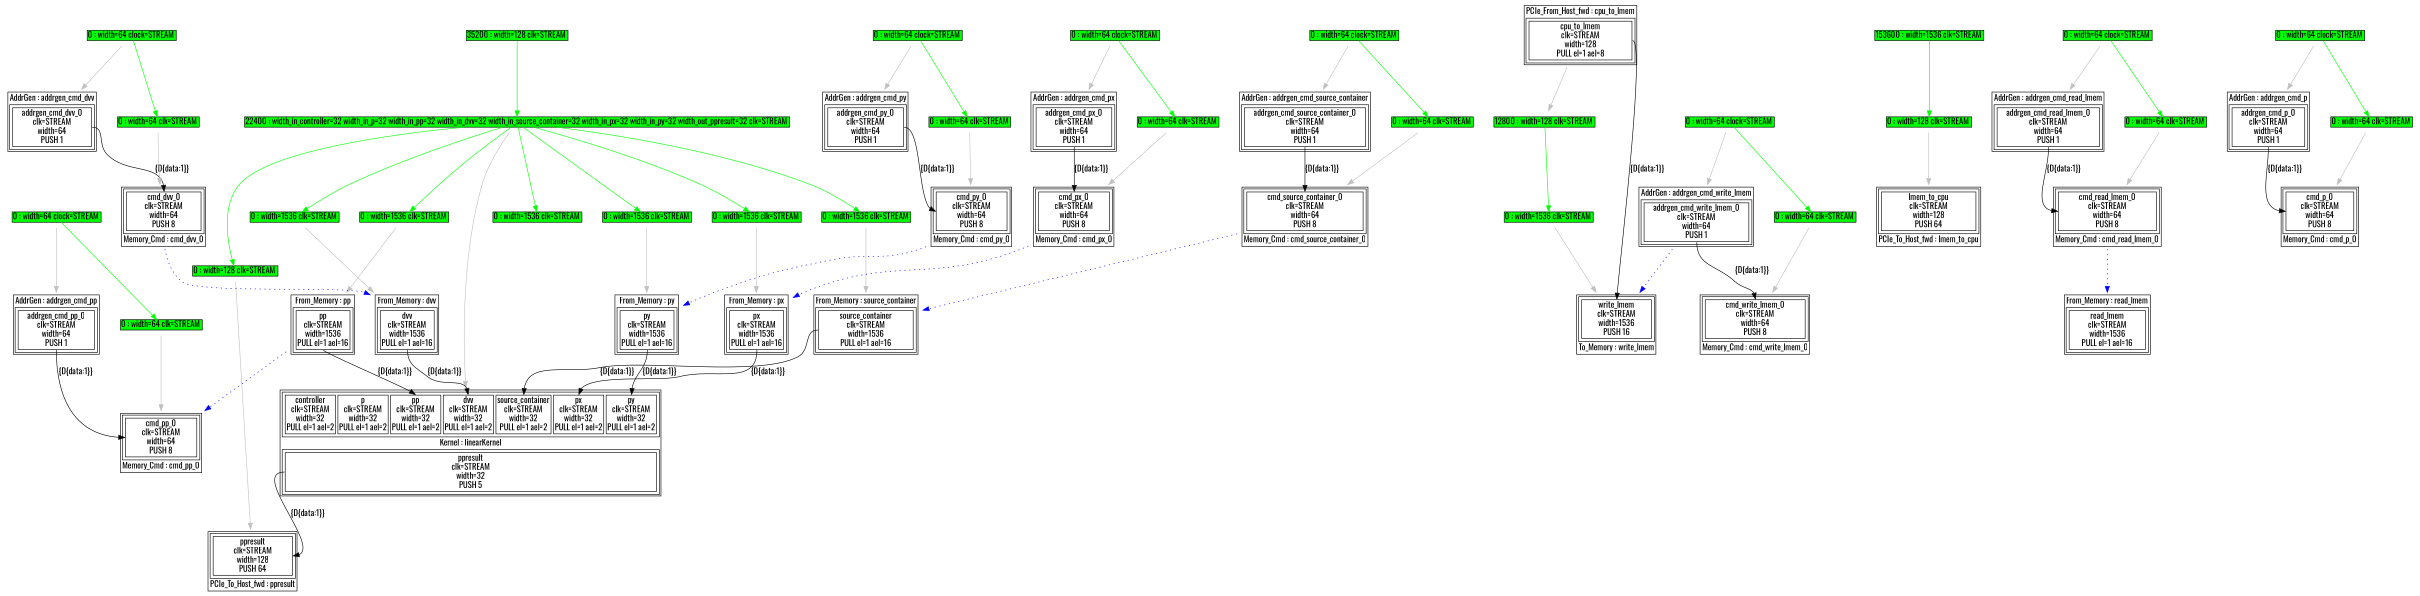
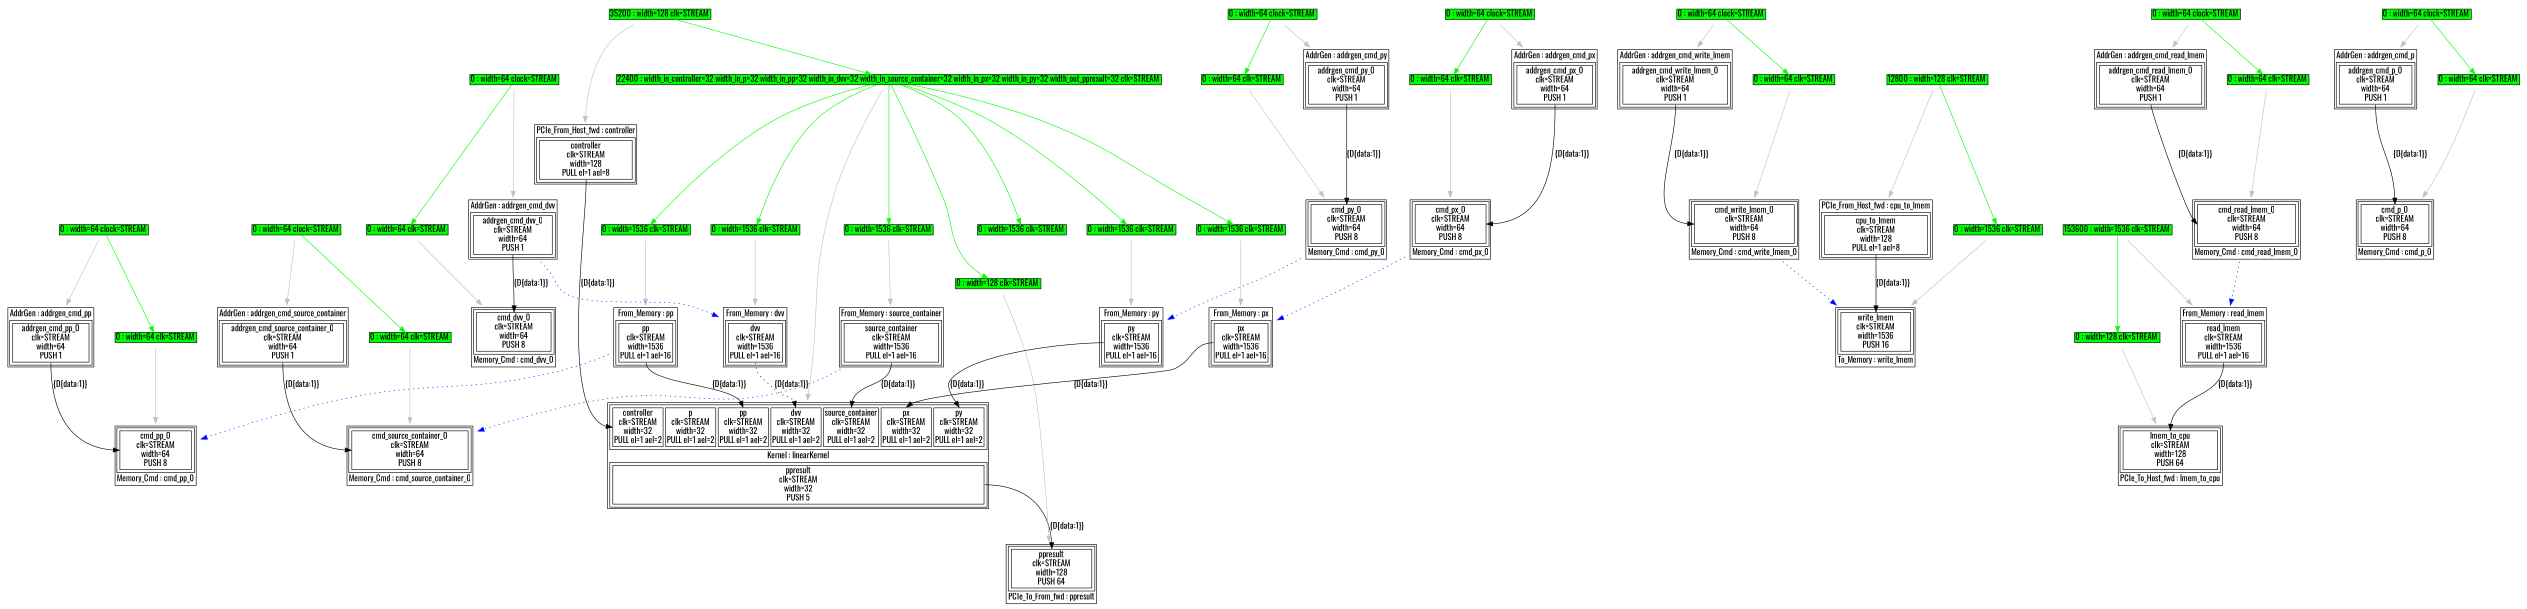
(1559, 86) -> (1912, 141)
none -> (586, 154)
(1658, 268) -> (1807, 281)
(1083, 271) -> (663, 396)
none -> (2158, 271)
(254, 289) -> (619, 302)
(431, 378) -> (771, 386)
none -> (2200, 395)
(253, 584) -> (1052, 597)
